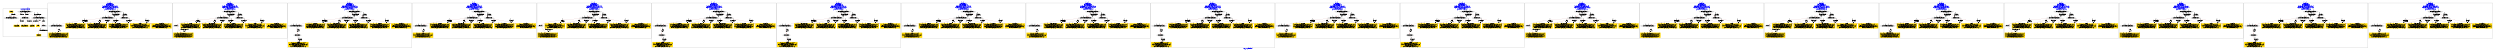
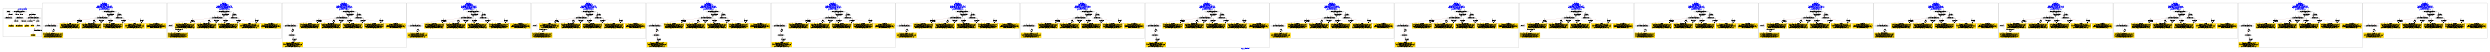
(11, 12) -> (8, 12)
(11, 18) -> (8, 18)
